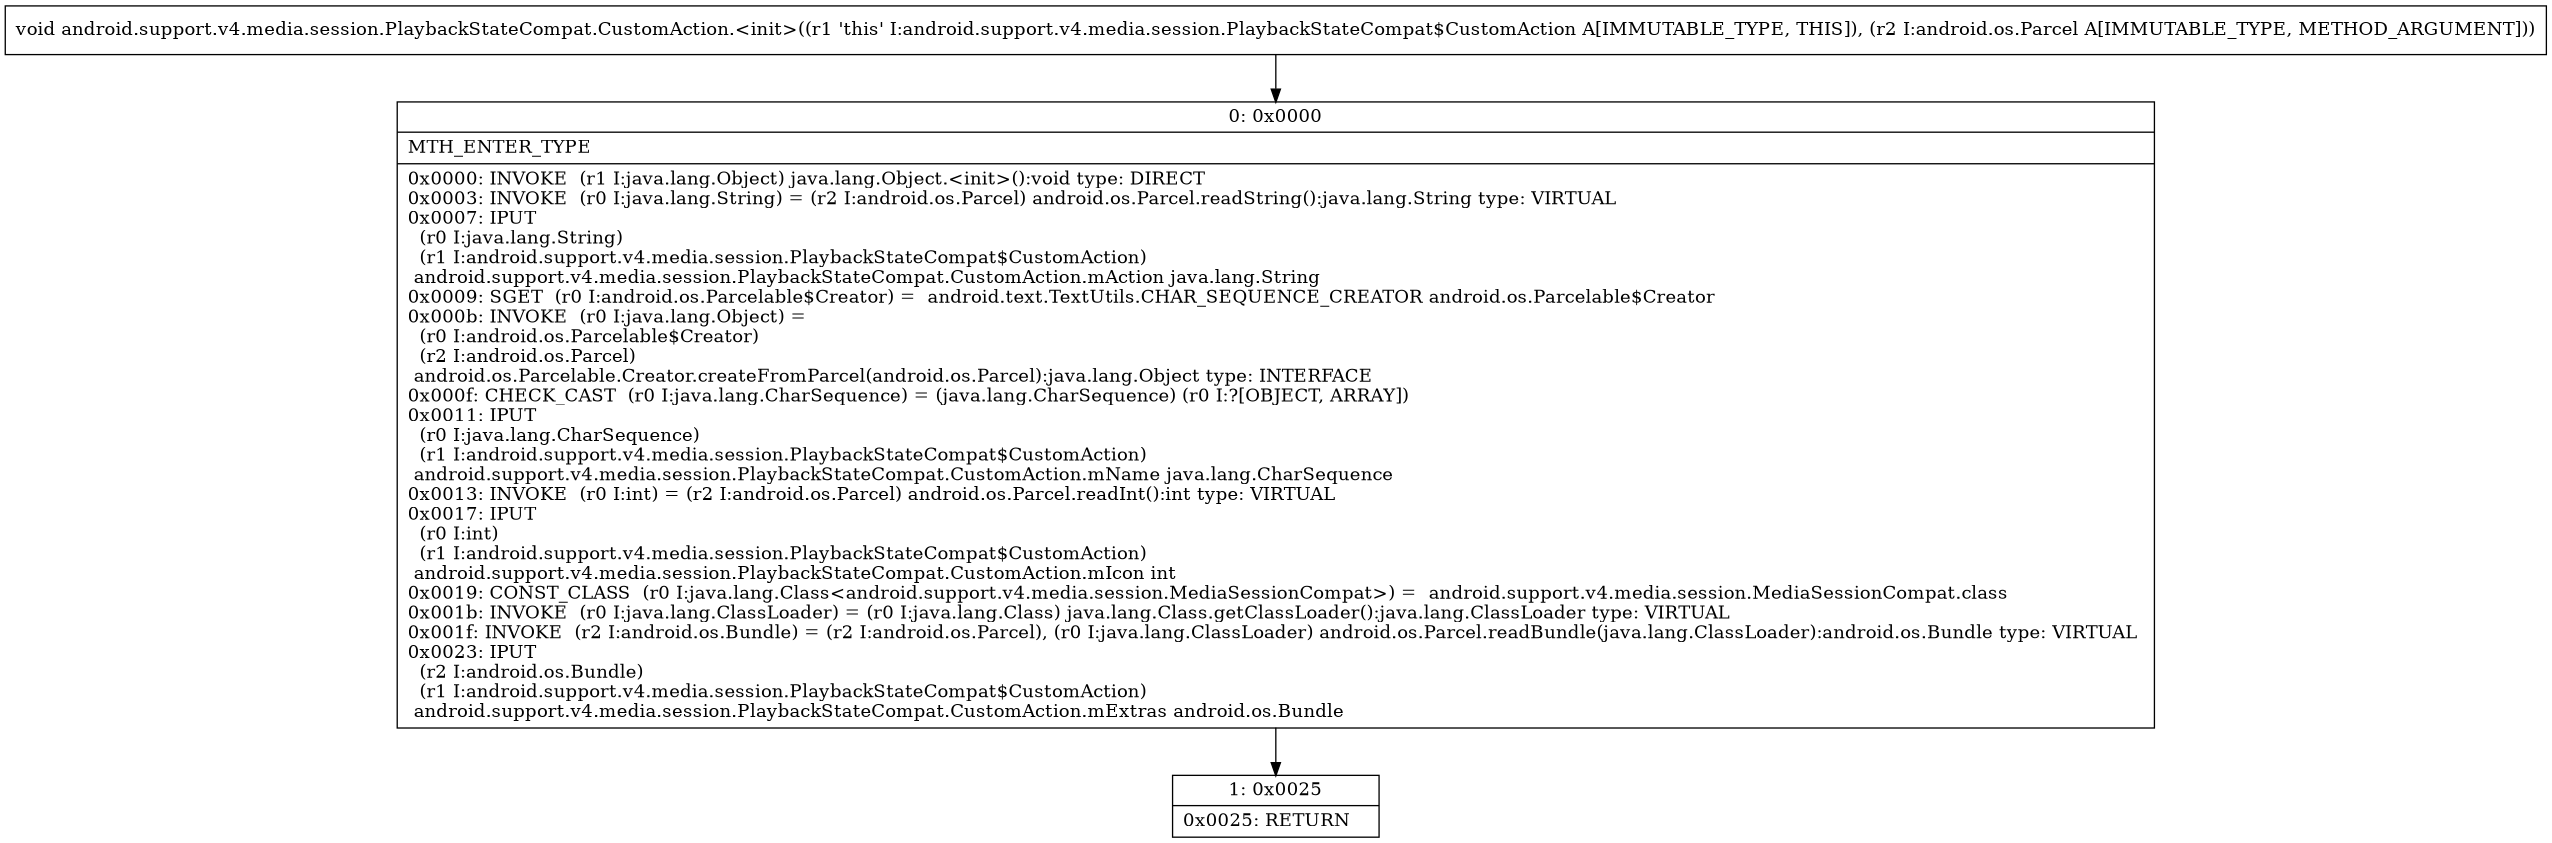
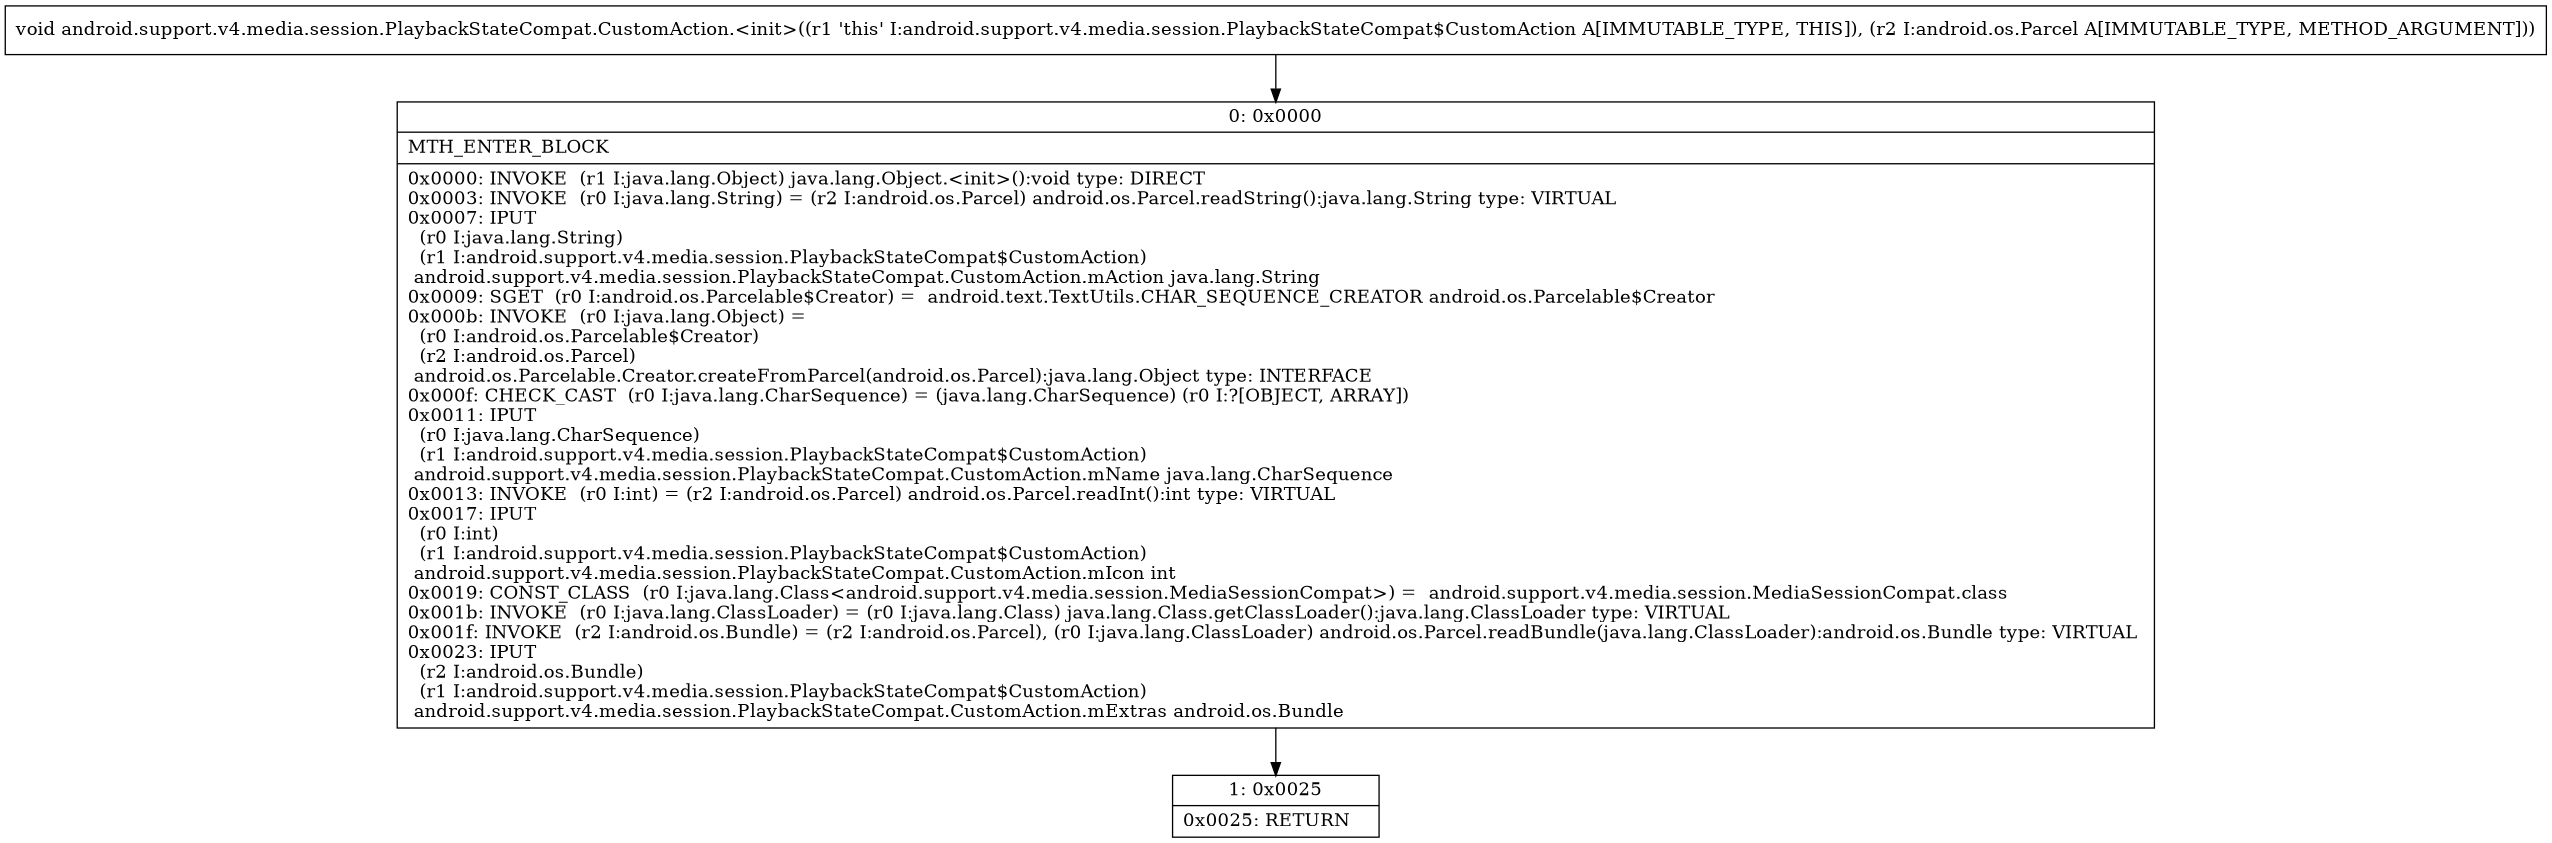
(500, 147) -> (509, 147)
